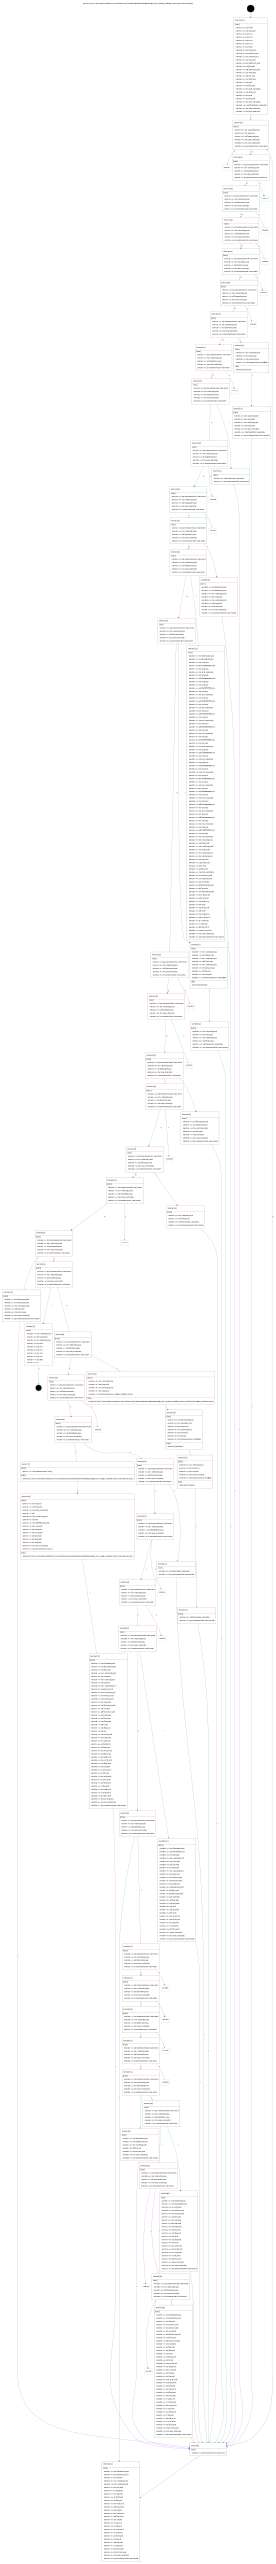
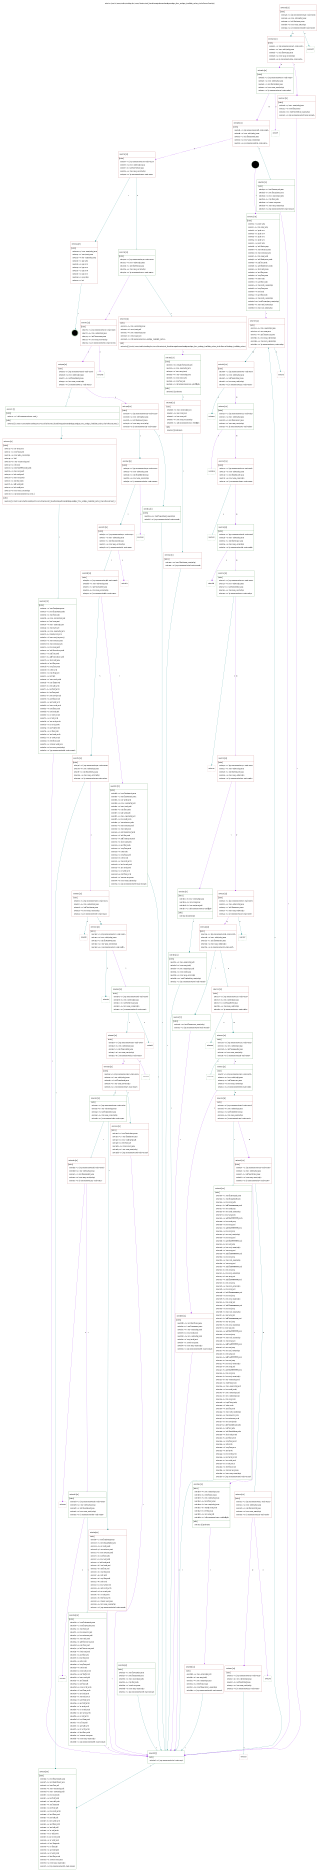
(164, 1066) -> none
